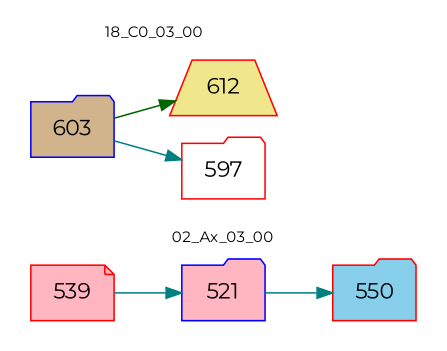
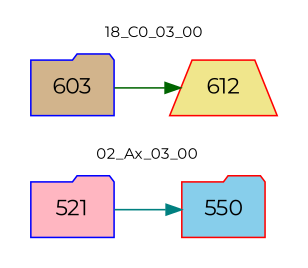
(223, 171) -> none
(72, 293) -> none
